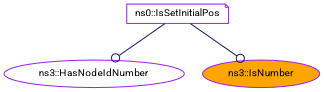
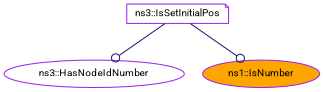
(178, 14) -> (178, 14)
(261, 74) -> (261, 74)
